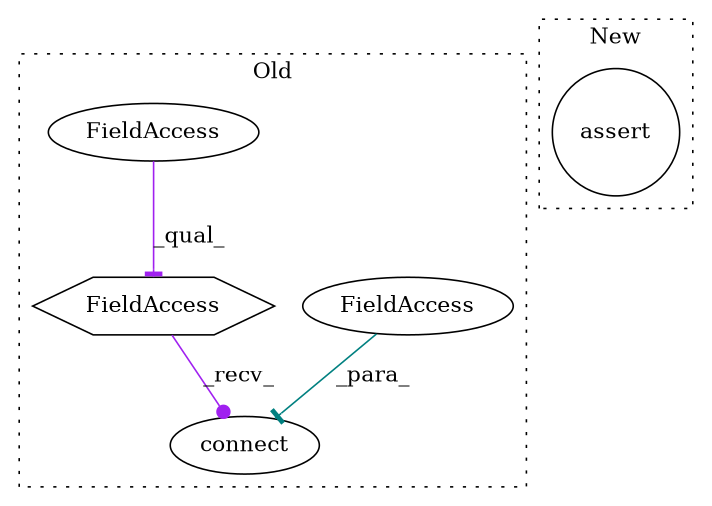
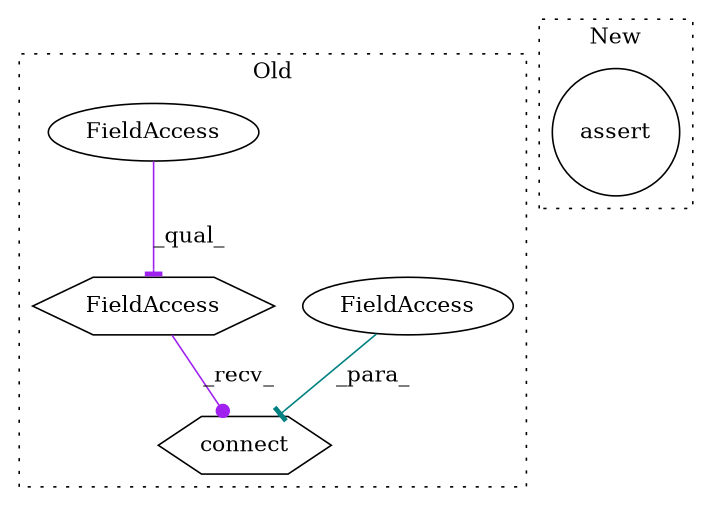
(245, 445) -> (245, 445)
